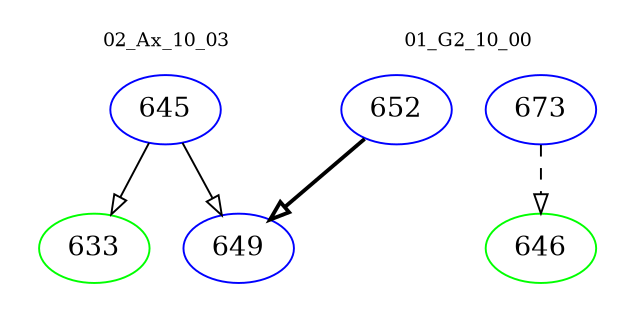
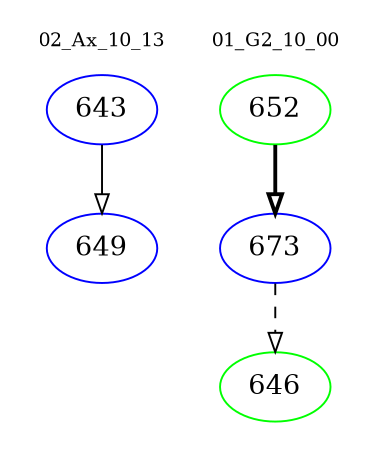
(167, 41) -> (102, 41)
(166, 110) -> (102, 110)
(397, 110) -> (275, 110)
(339, 161) -> (275, 170)
(94, 248) -> none
